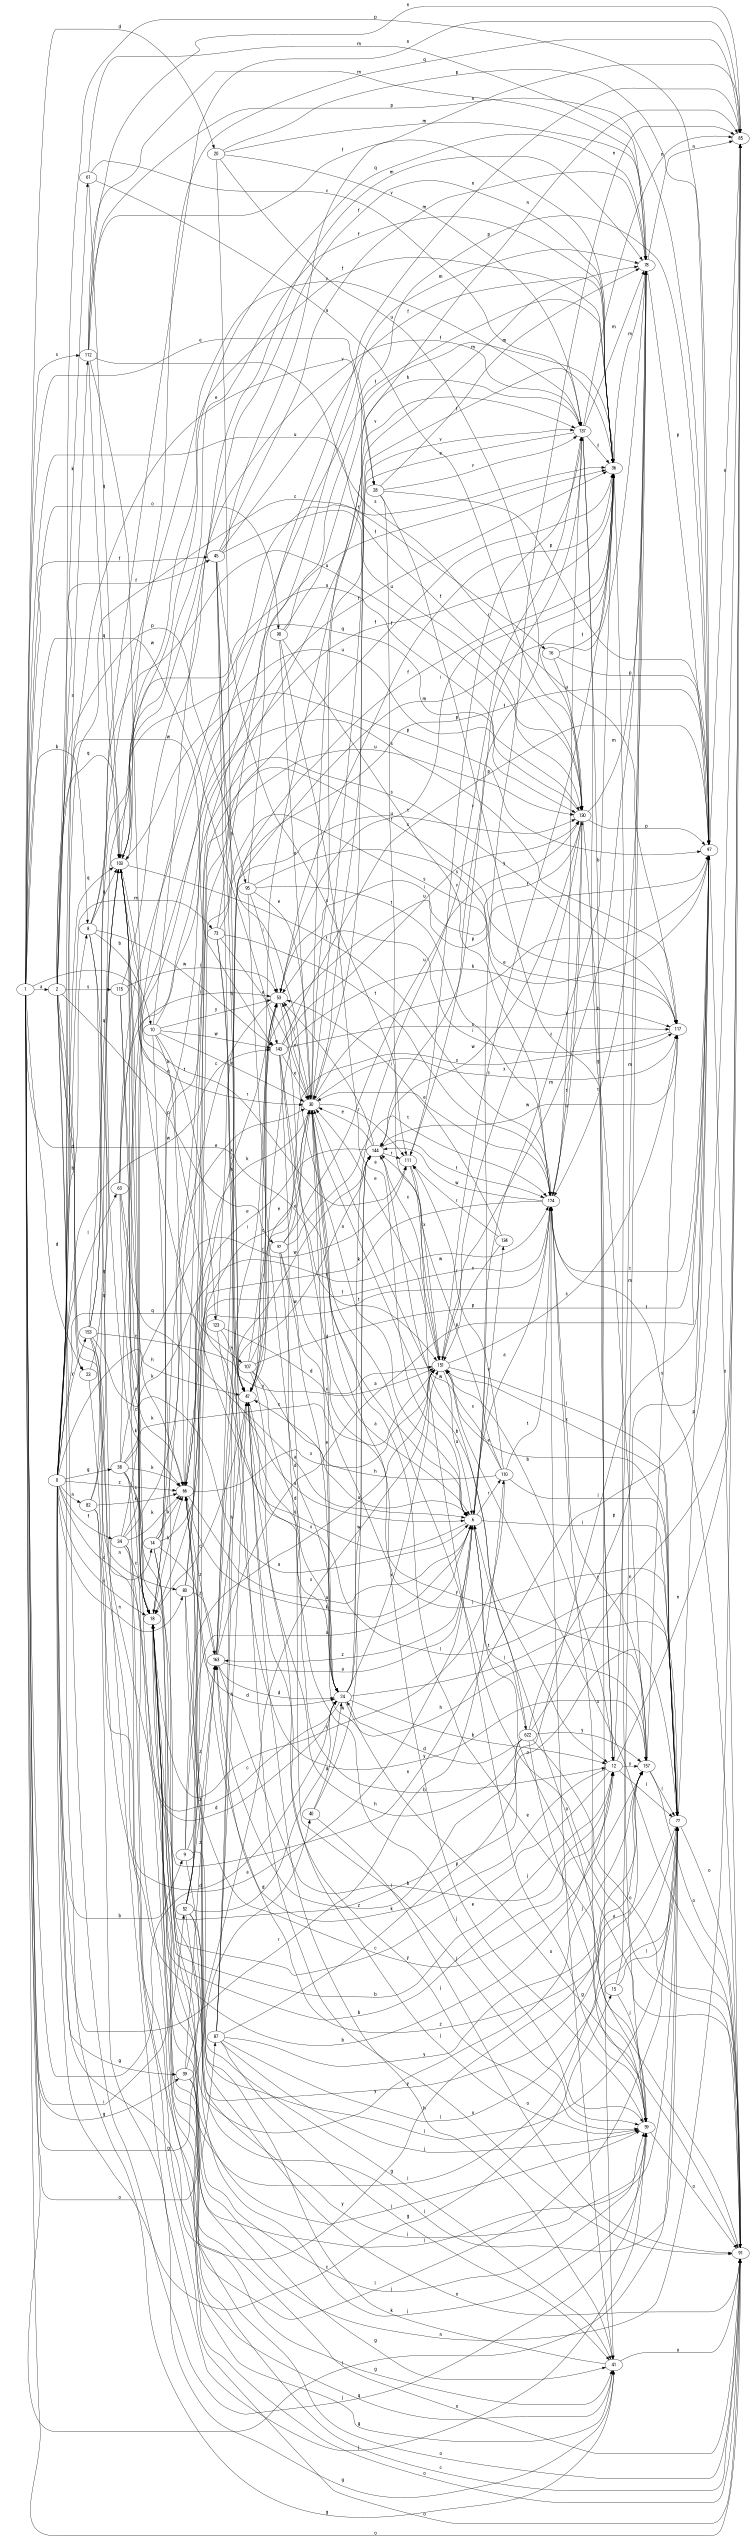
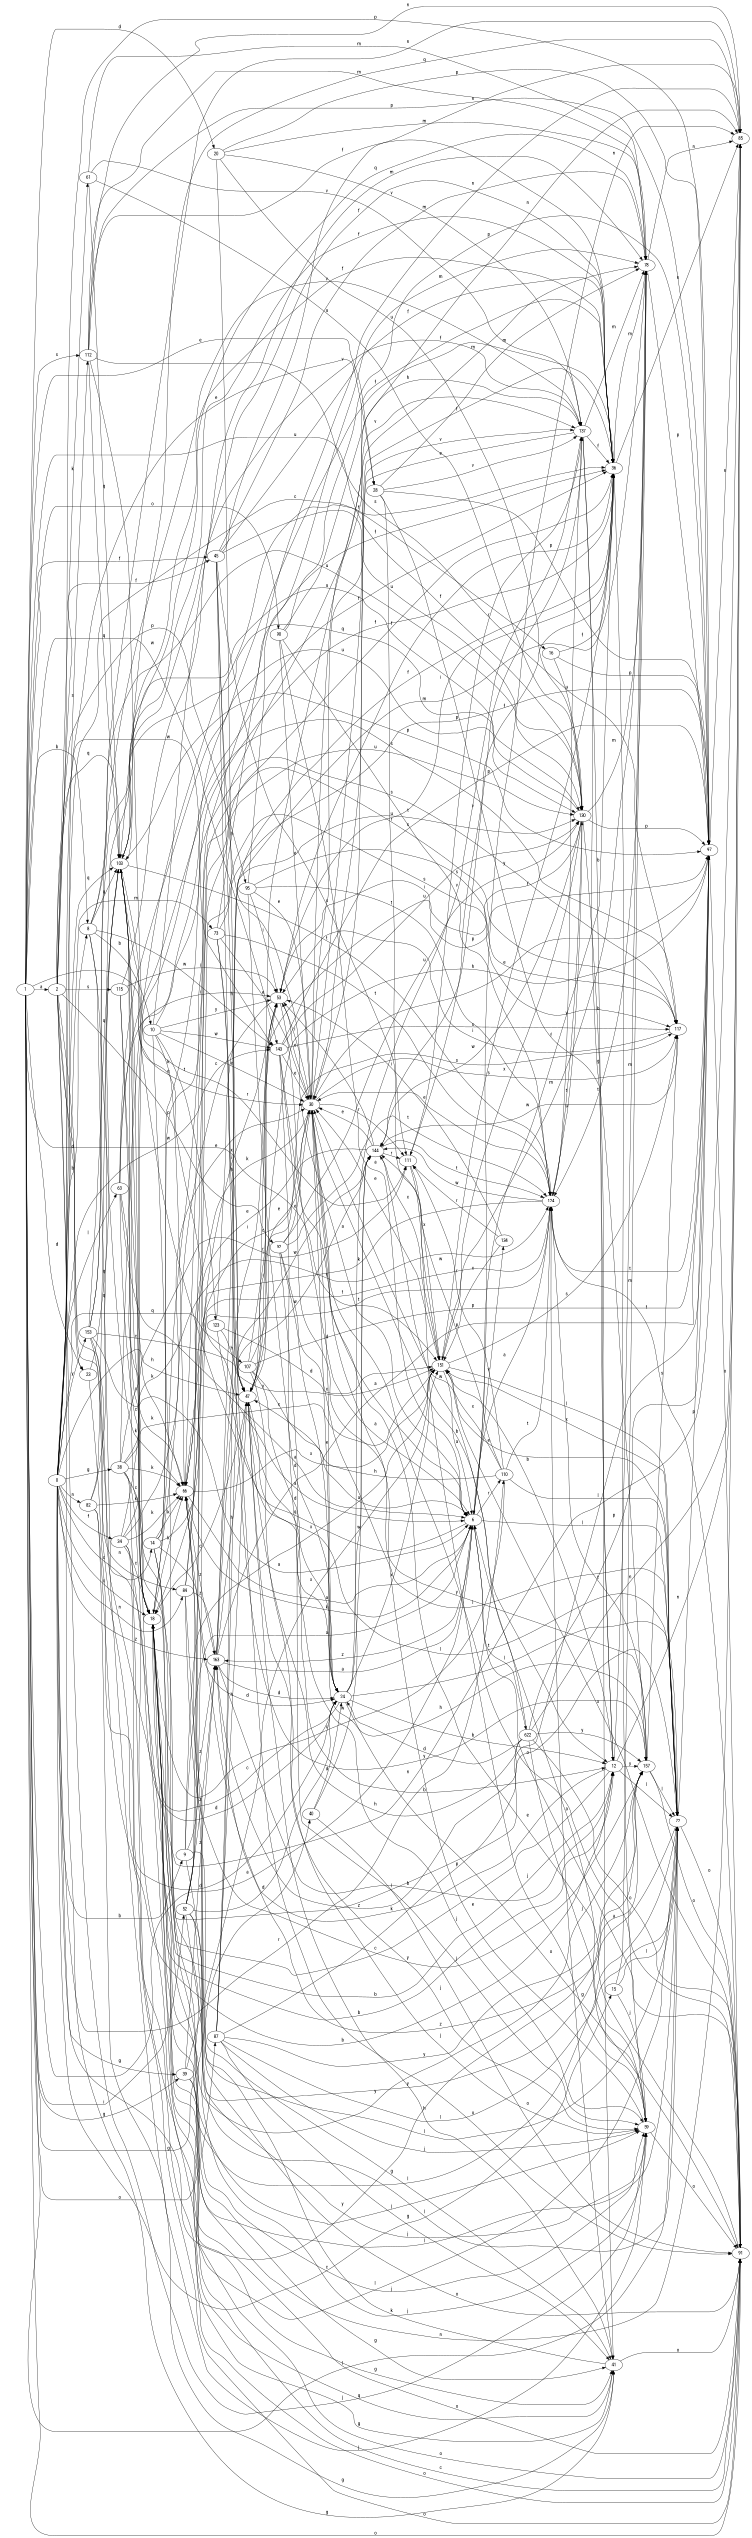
(623, 253) -> (677, 305)
(119, 1486) -> (88, 1610)
(185, 1591) -> (185, 1591)
(582, 1645) -> none
